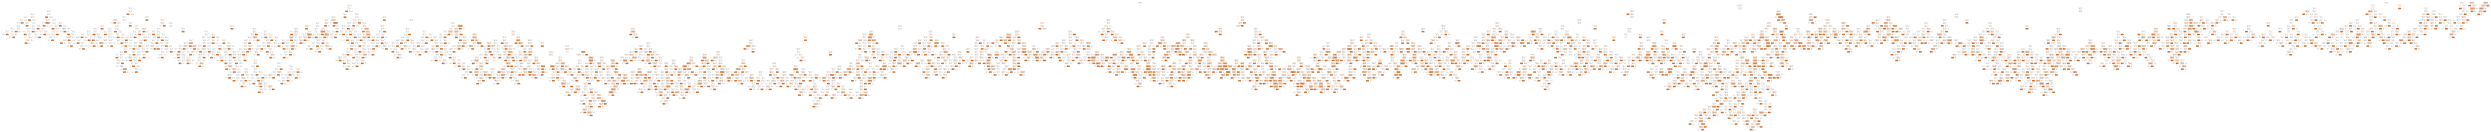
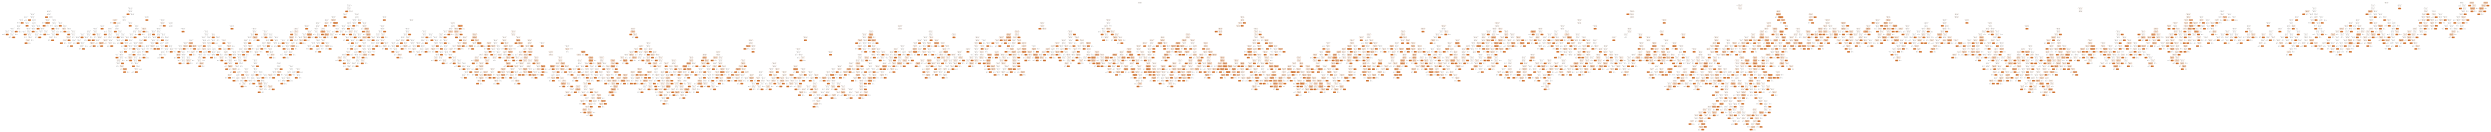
(1276, 66) -> (1276, 66)
